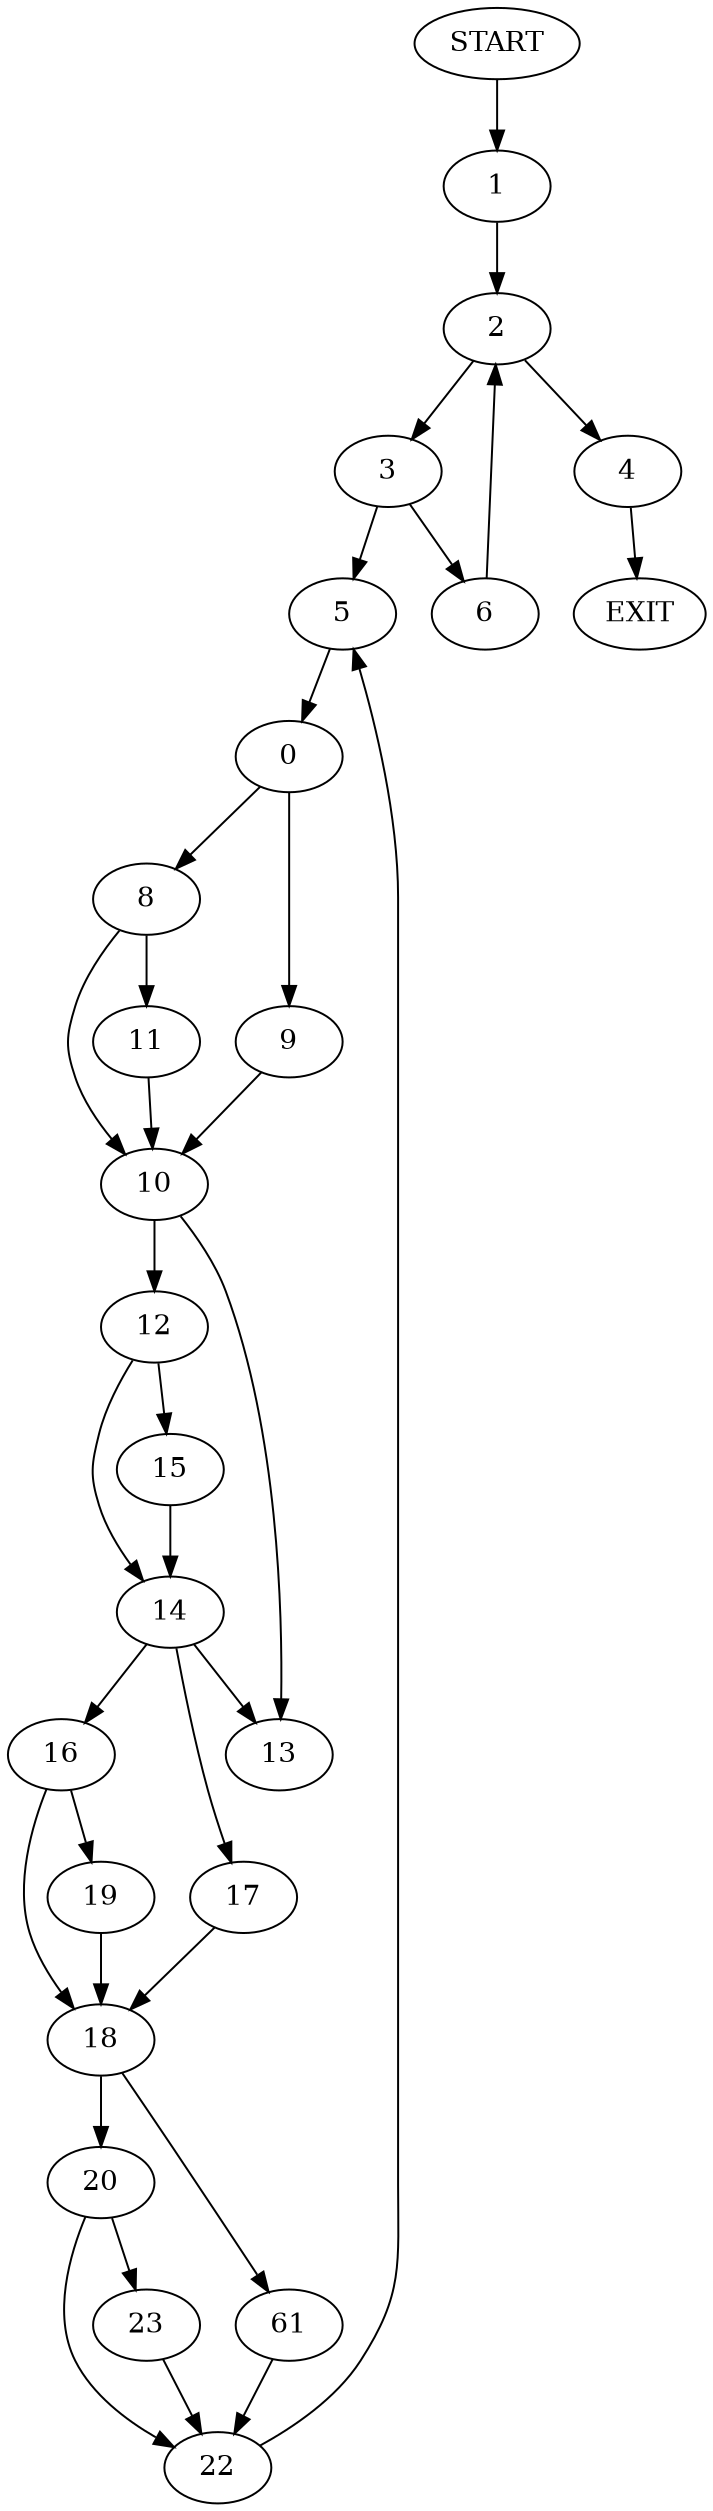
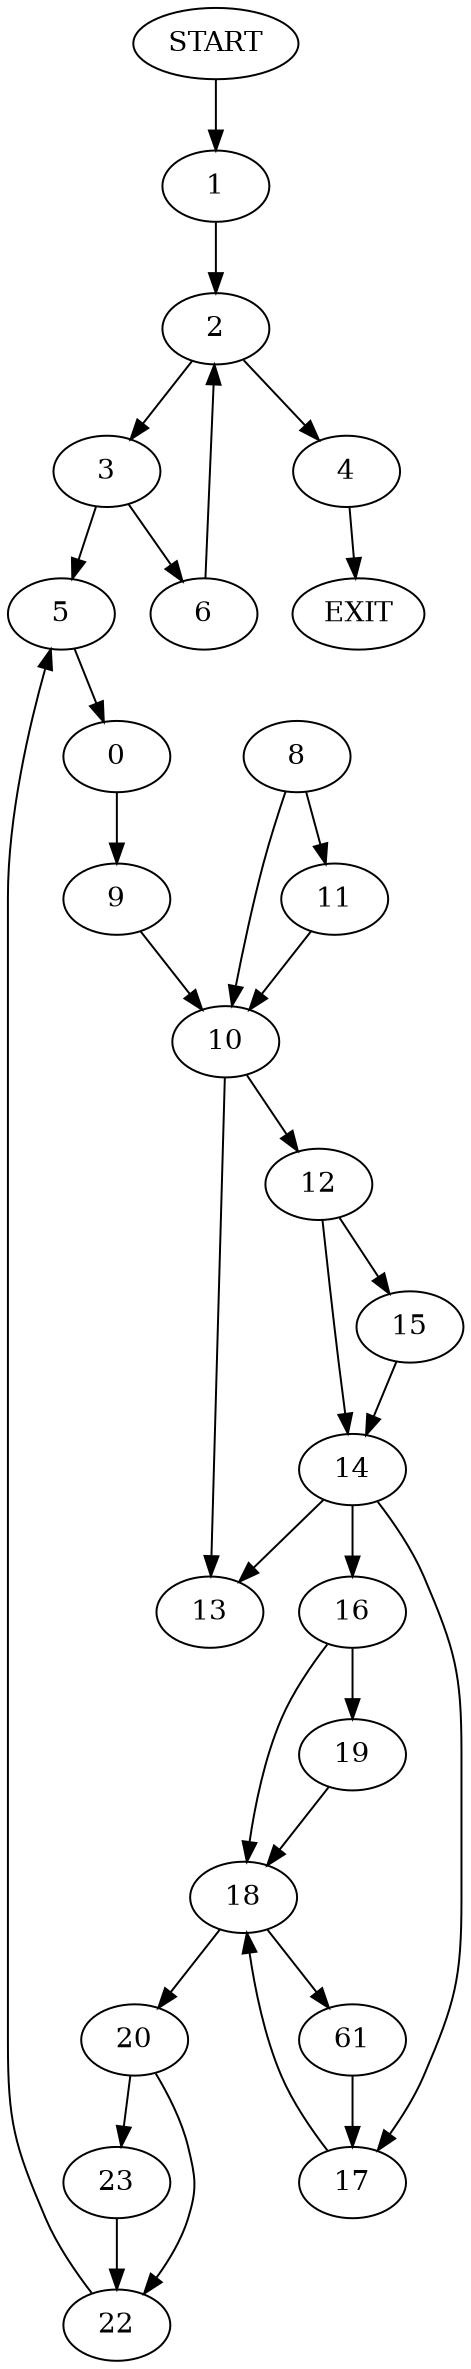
(225, 821) -> none
(258, 2388) -> (353, 2102)
